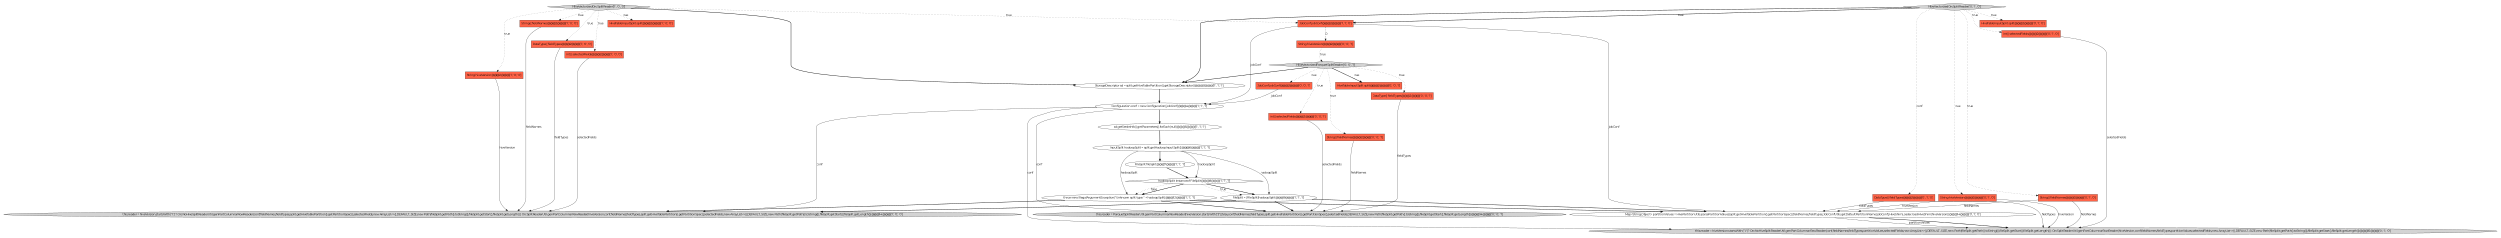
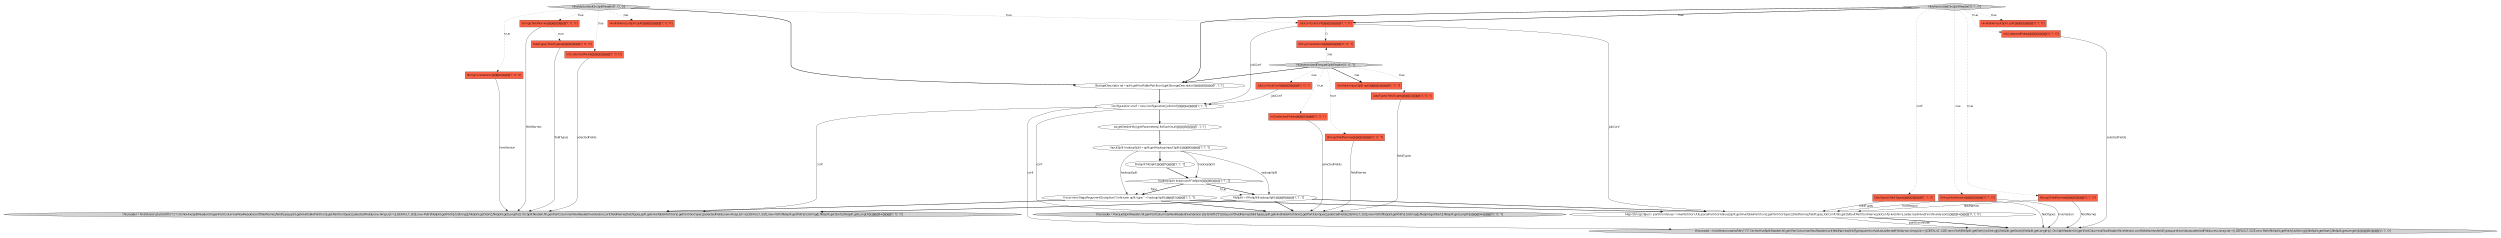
(582, 25) -> (555, 33)
(1319, 54) -> (1327, 56)
